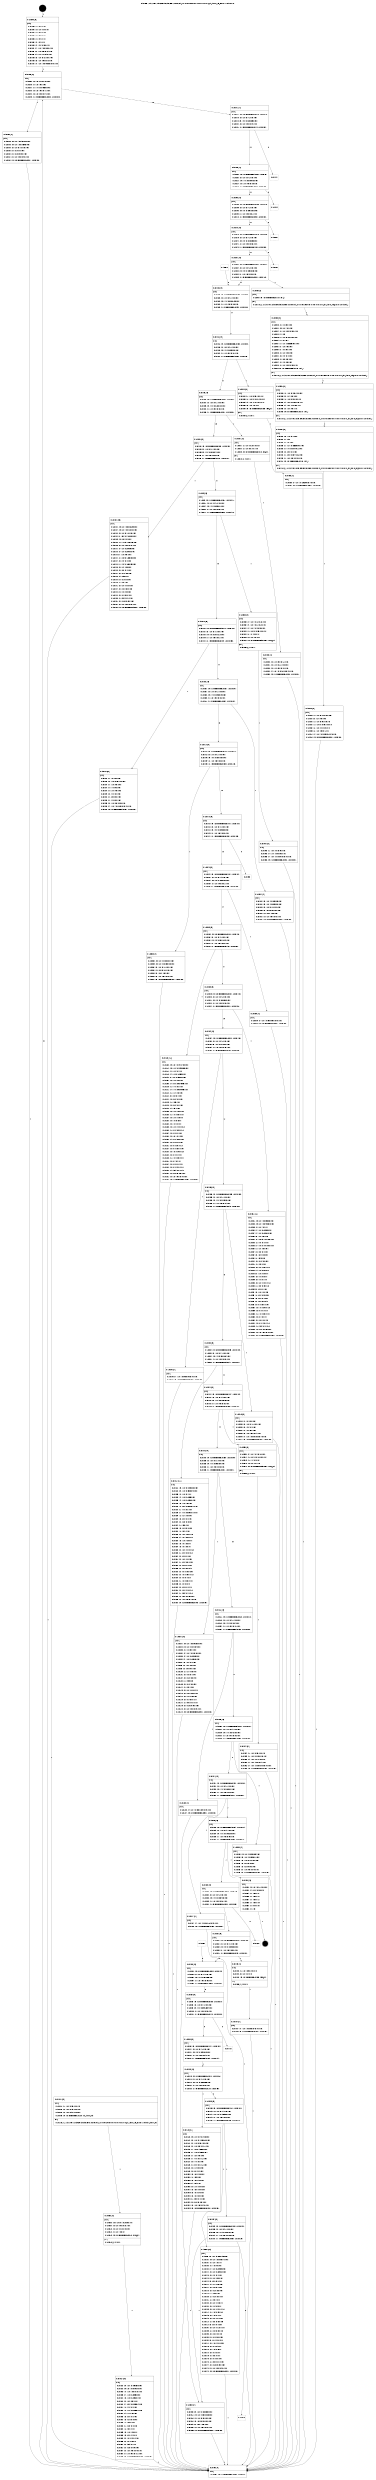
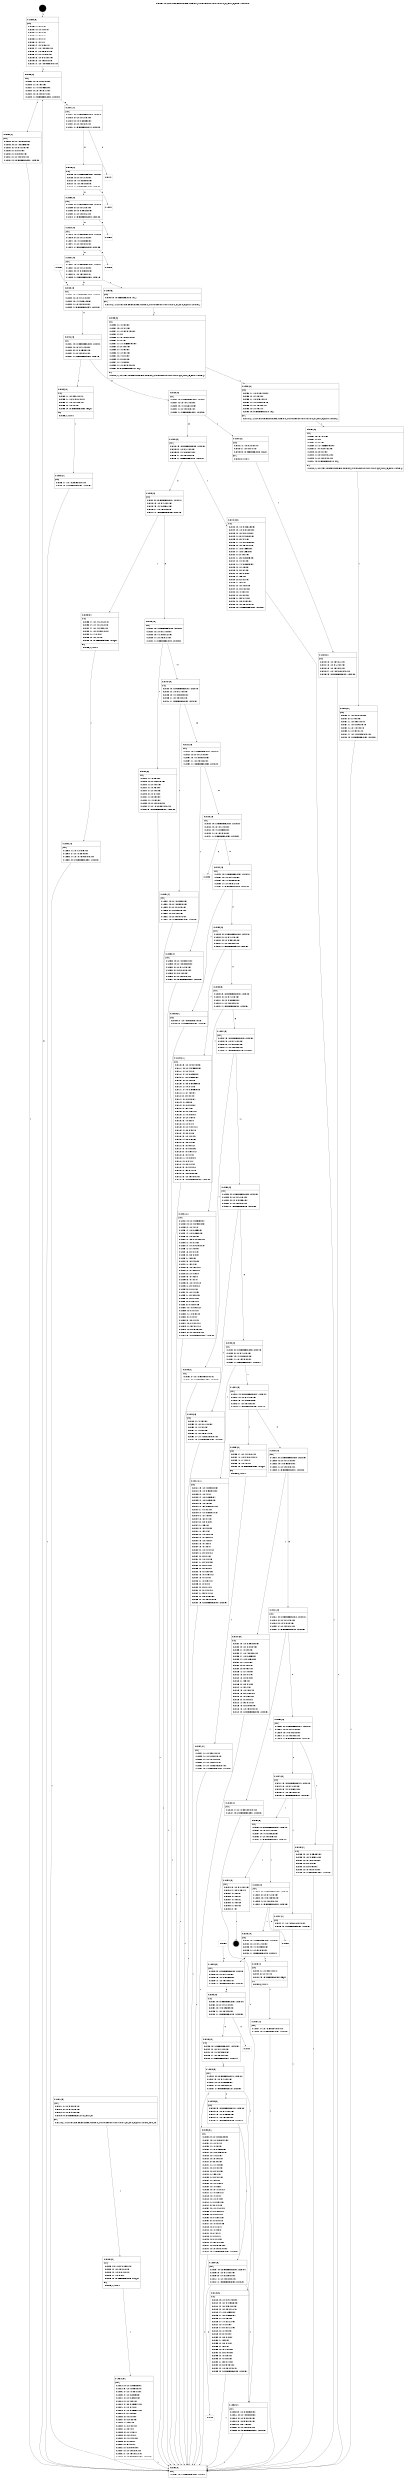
(222, 2193) -> (203, 2108)
